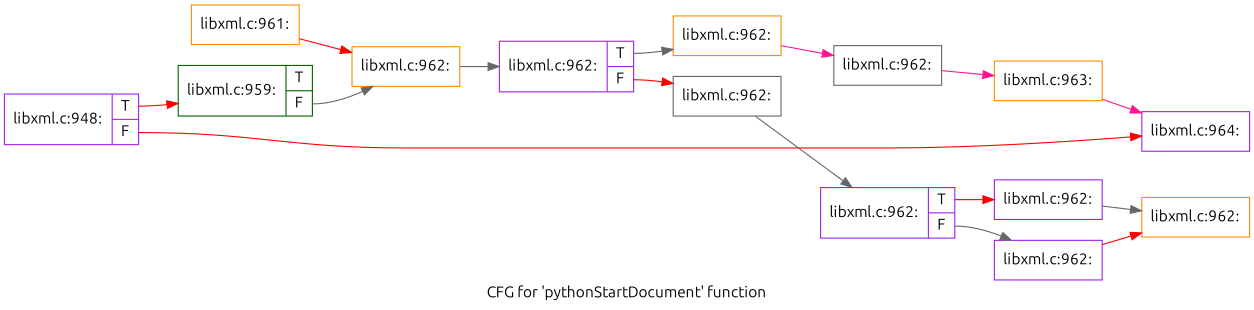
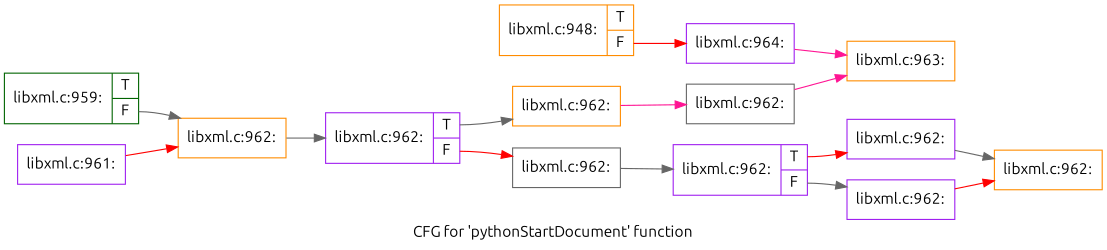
(245, 25) -> (72, 164)
(1117, 104) -> (815, 52)
(153, 106) -> none
(72, 119) -> (566, 30)
